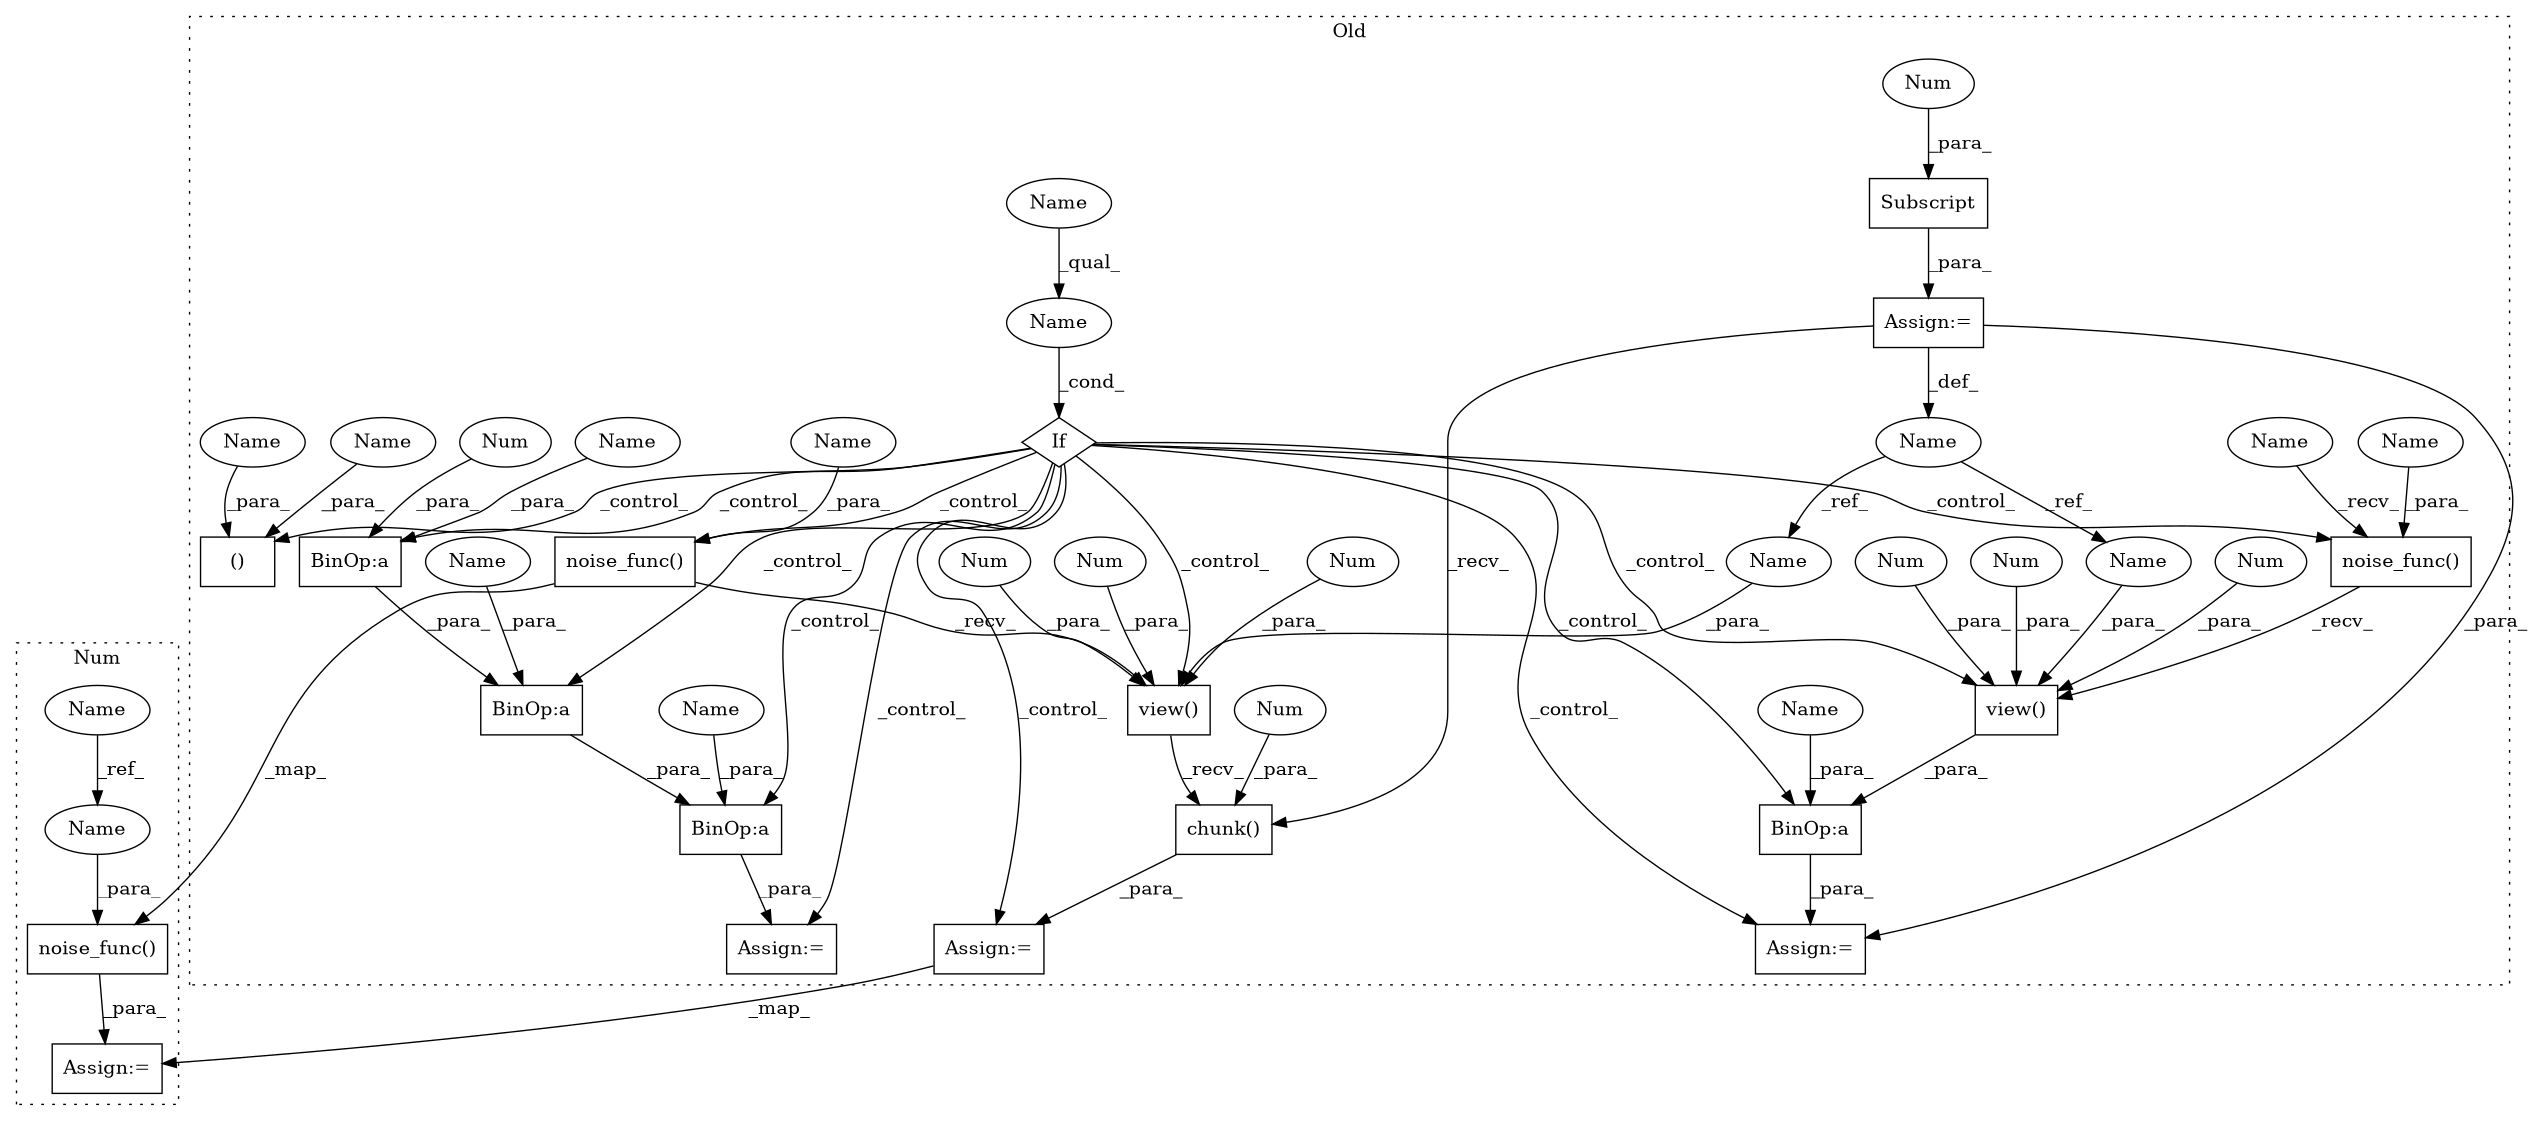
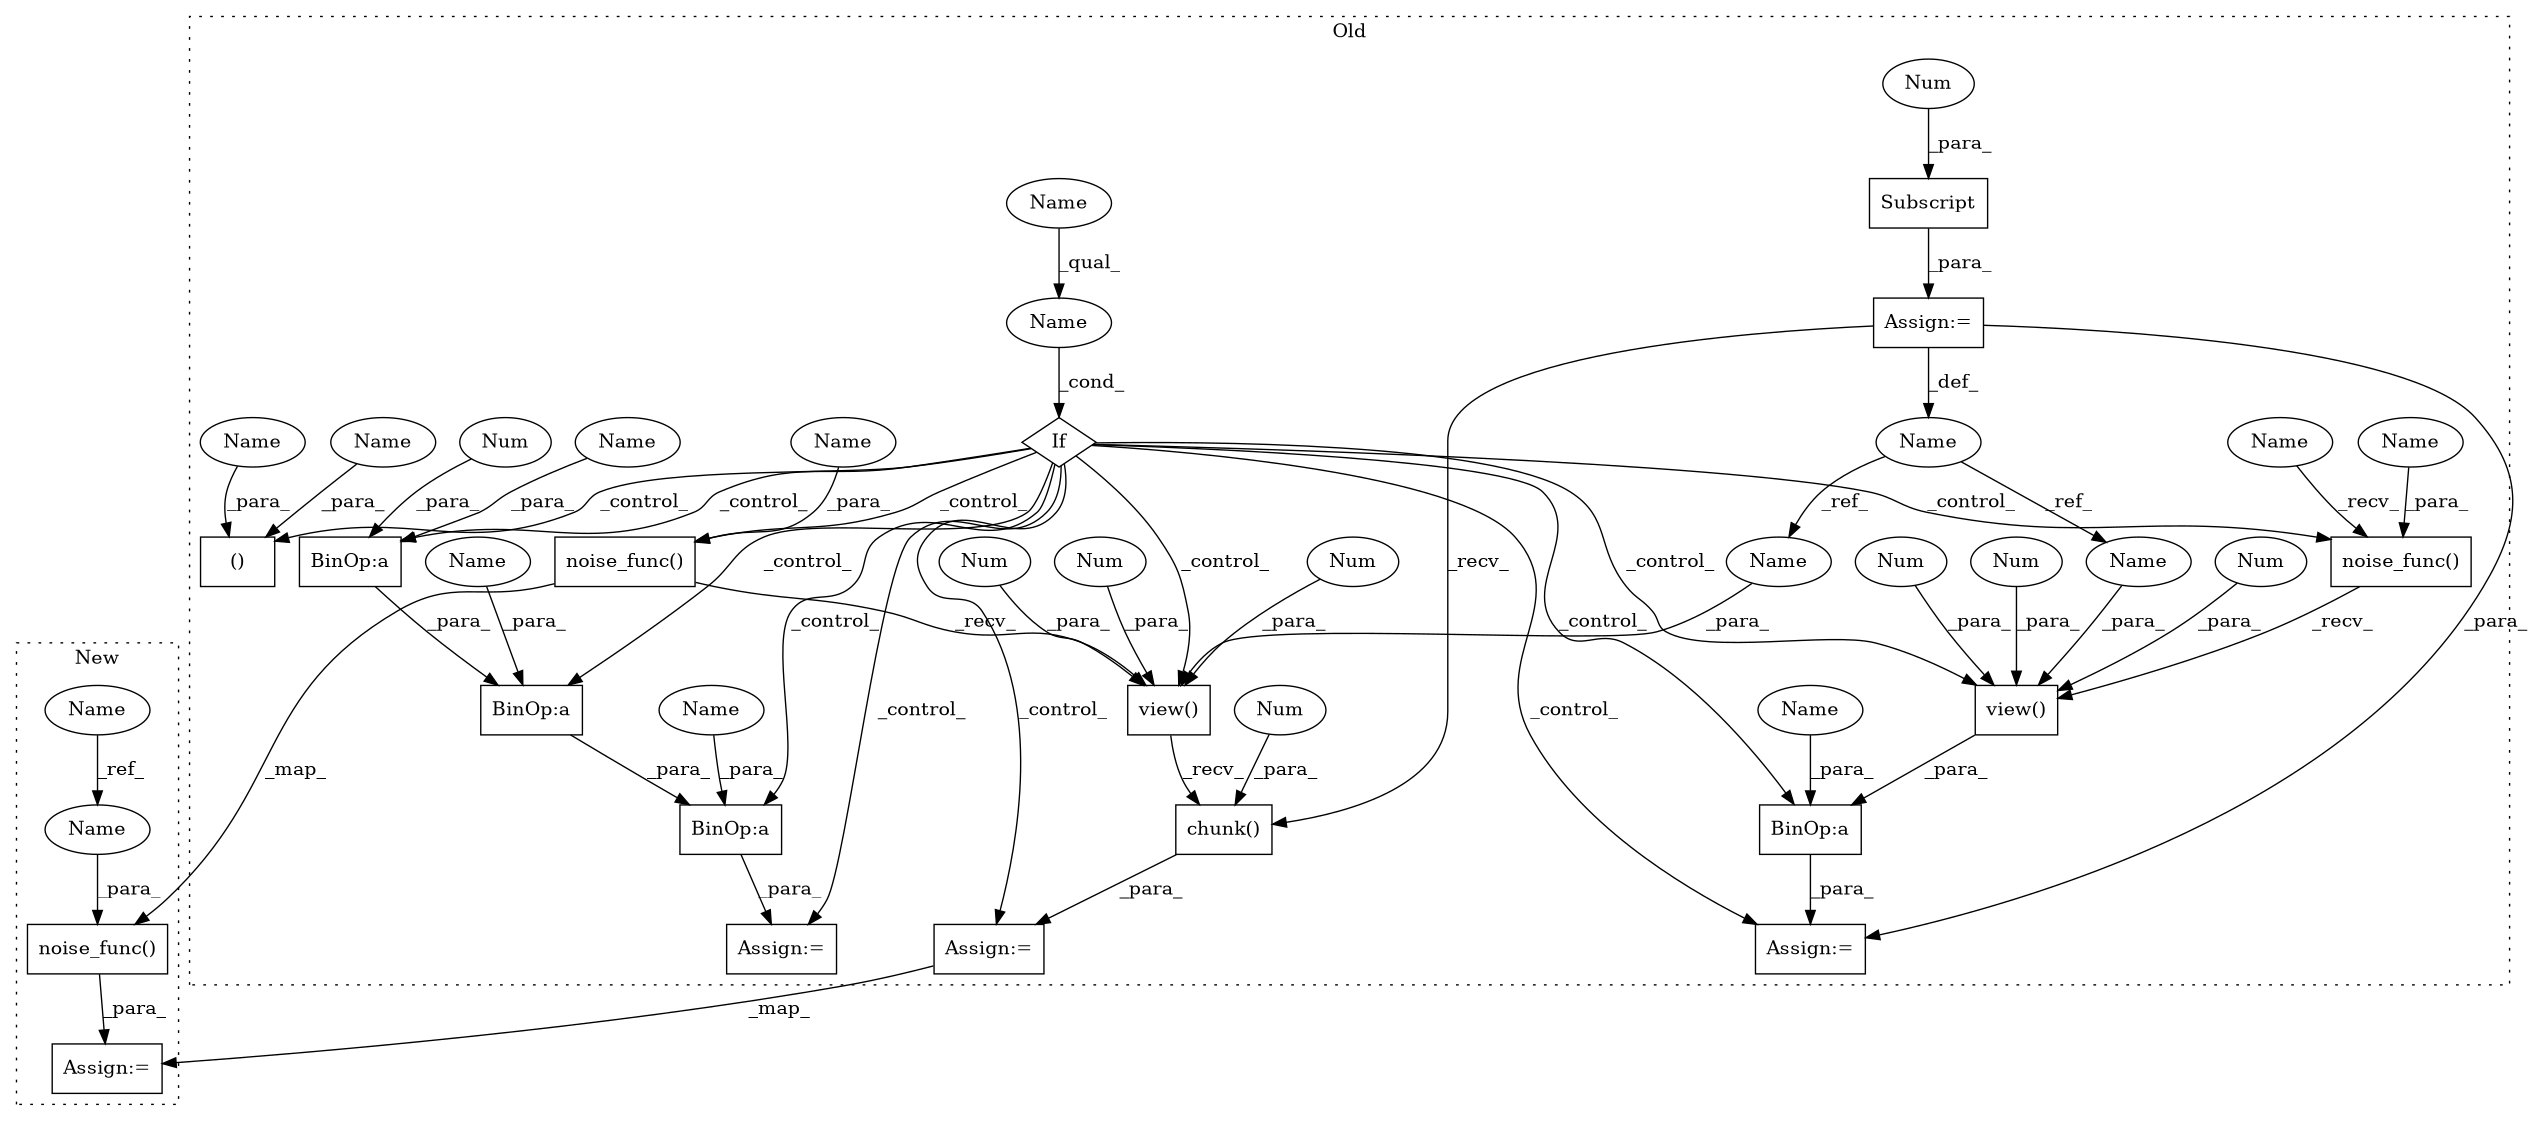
(98, 659) -> (98, 659)
